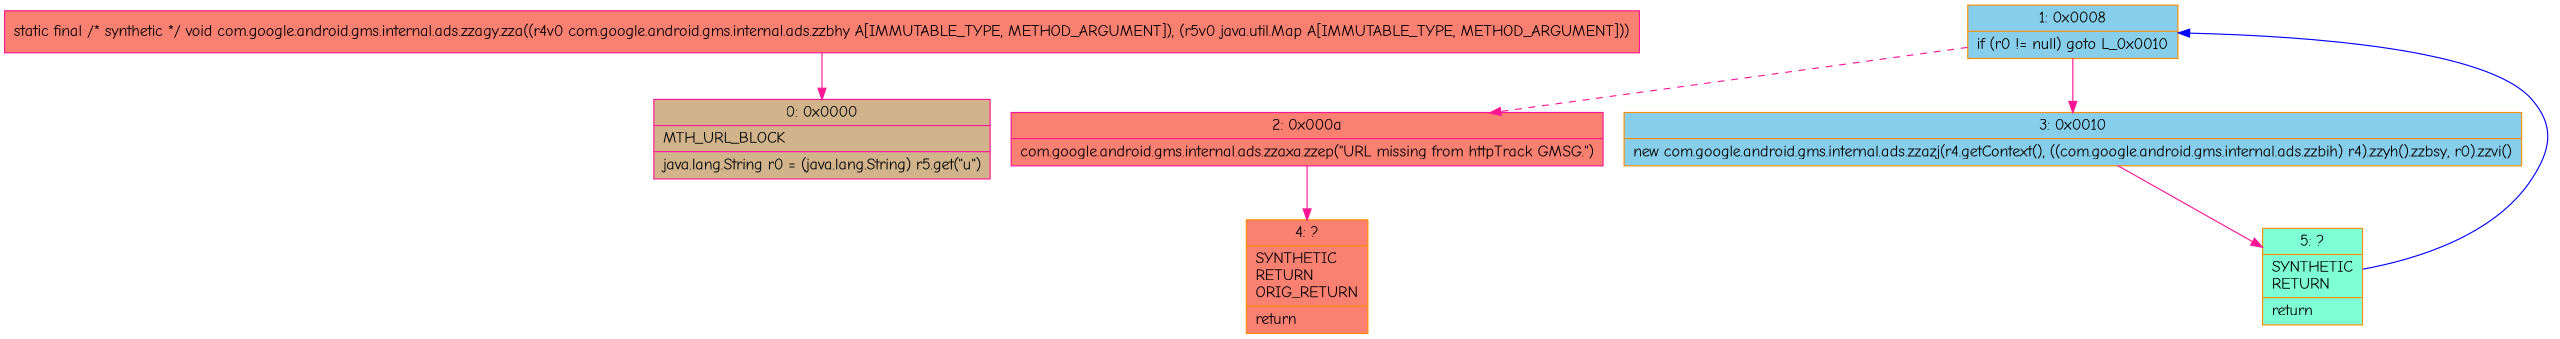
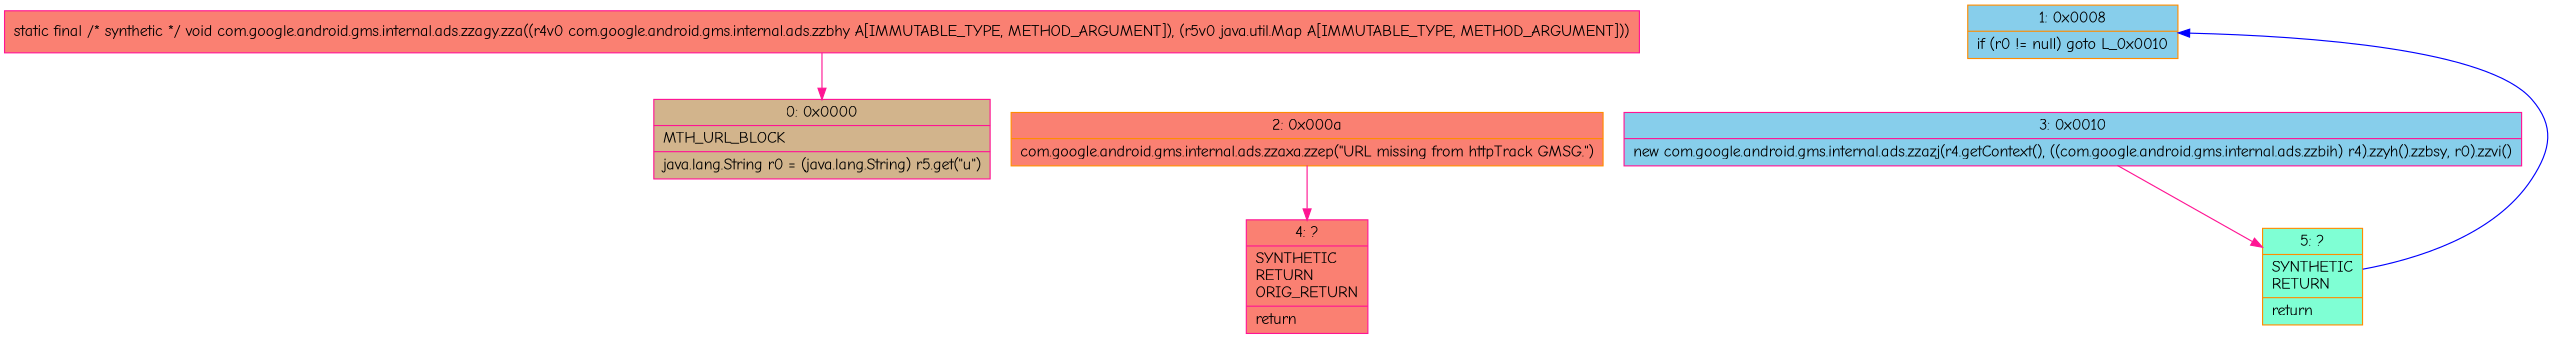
(1734, 79) -> none
(2073, 80) -> none
(1307, 139) -> (1307, 139)
(2073, 139) -> (2073, 139)
(1307, 277) -> (1307, 277)
